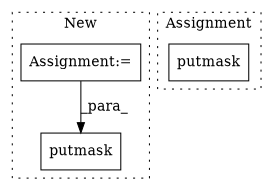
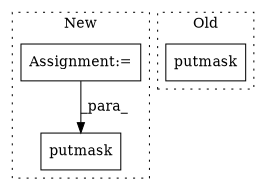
(209, 24) -> (206, 24)
